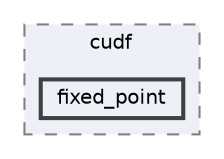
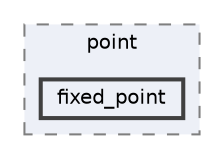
(112, 44) -> (112, 44)
